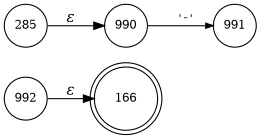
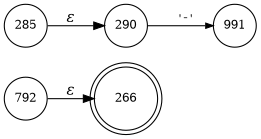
(126, 26) -> (126, 26)
(26, 99) -> (26, 99)
(126, 99) -> (126, 99)
